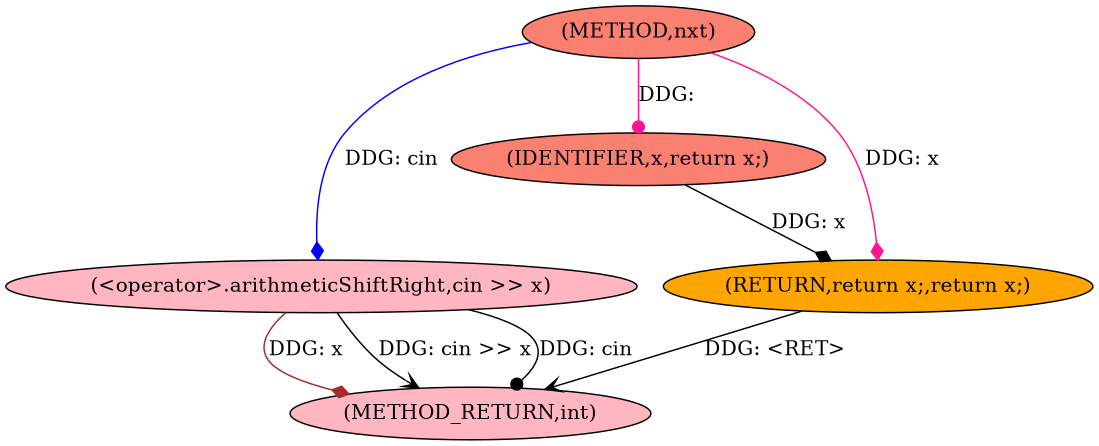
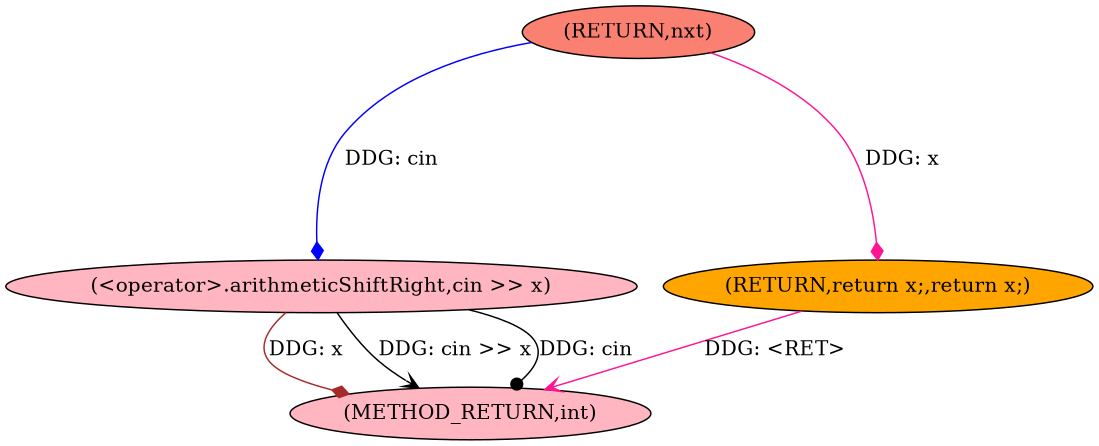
(639, 32) -> (639, 32)
(639, 159) -> none
(680, 348) -> (680, 348)
